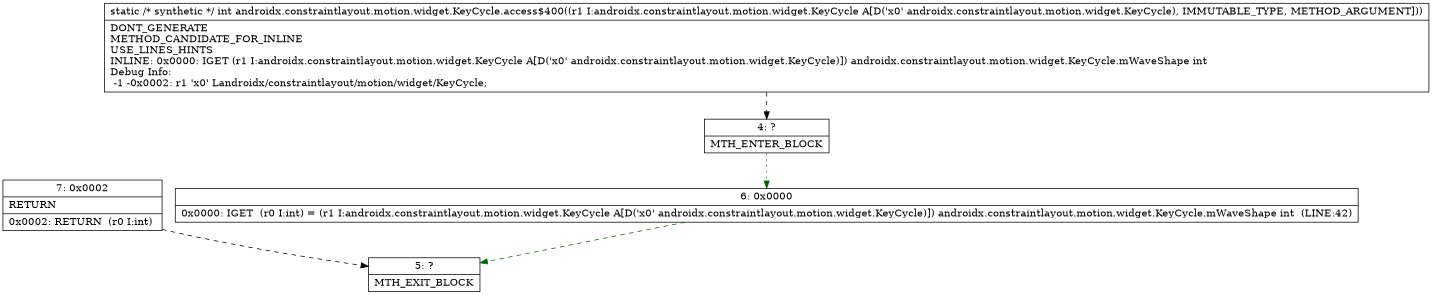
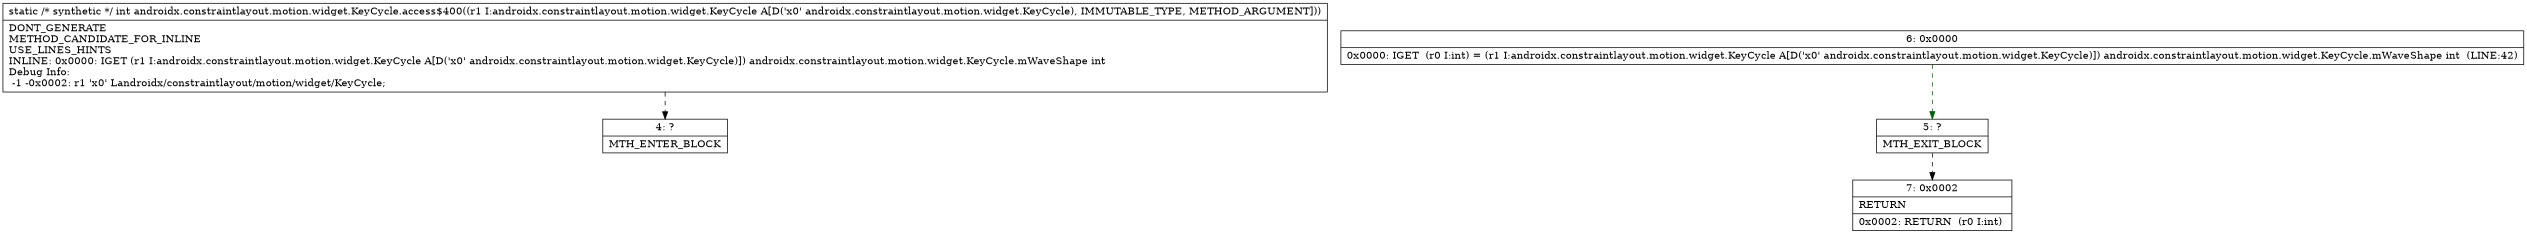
(767, 167) -> none
(261, 249) -> (1932, 163)
